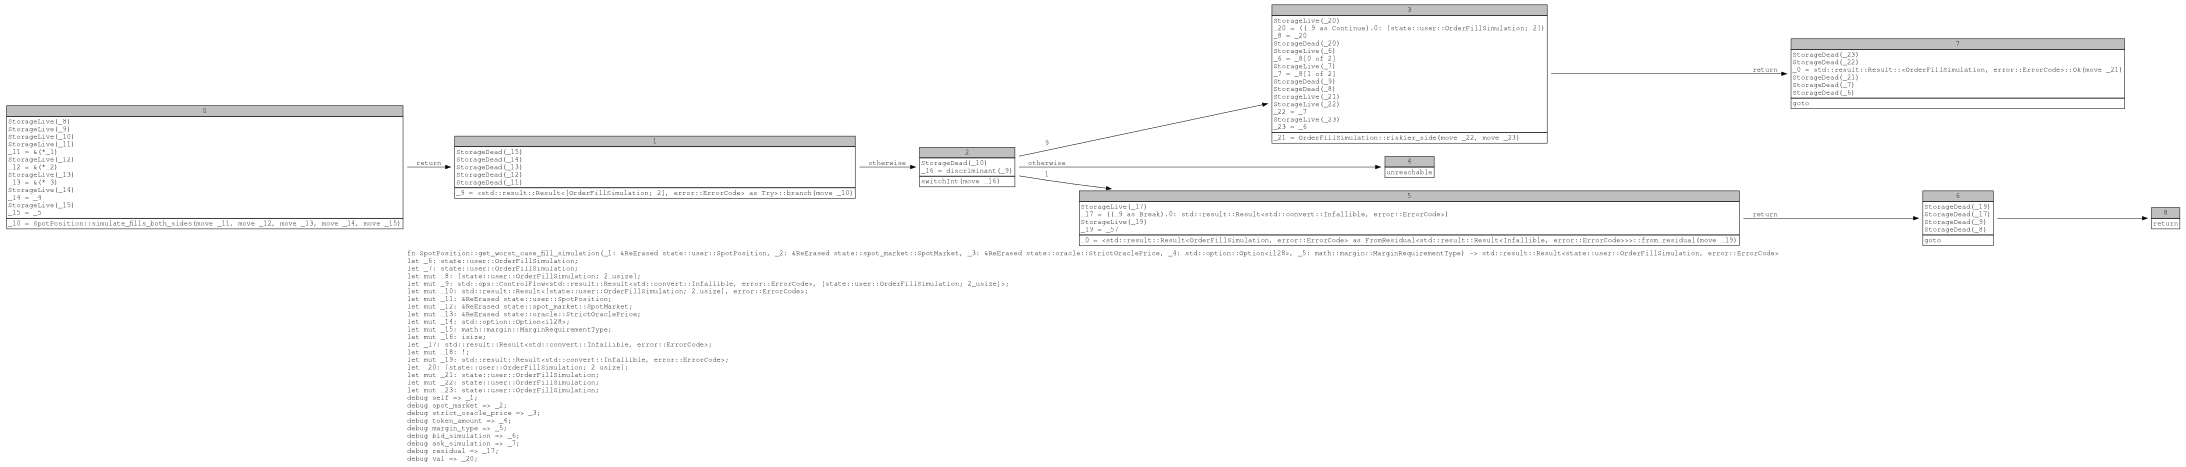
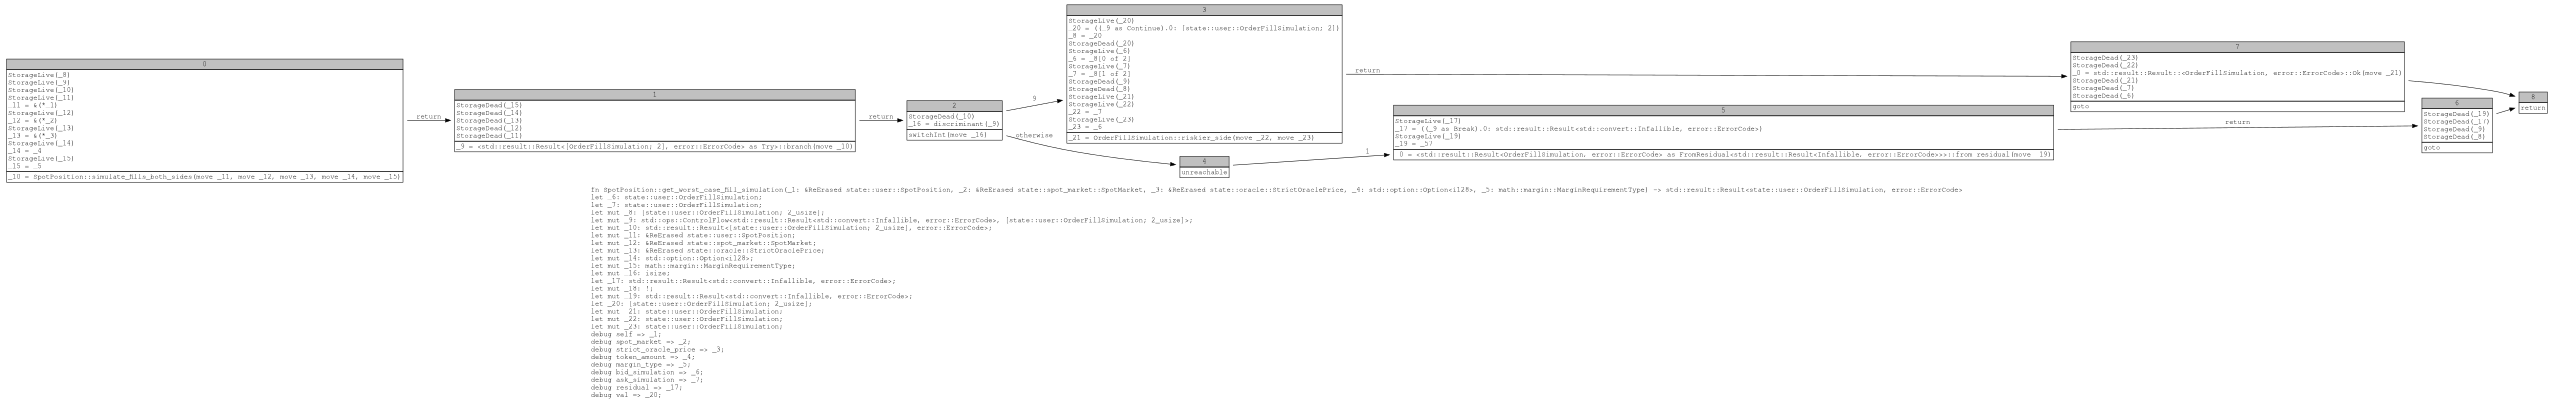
none -> (2459, 86)
(887, 163) -> (881, 117)
(1063, 183) -> (1309, 160)
